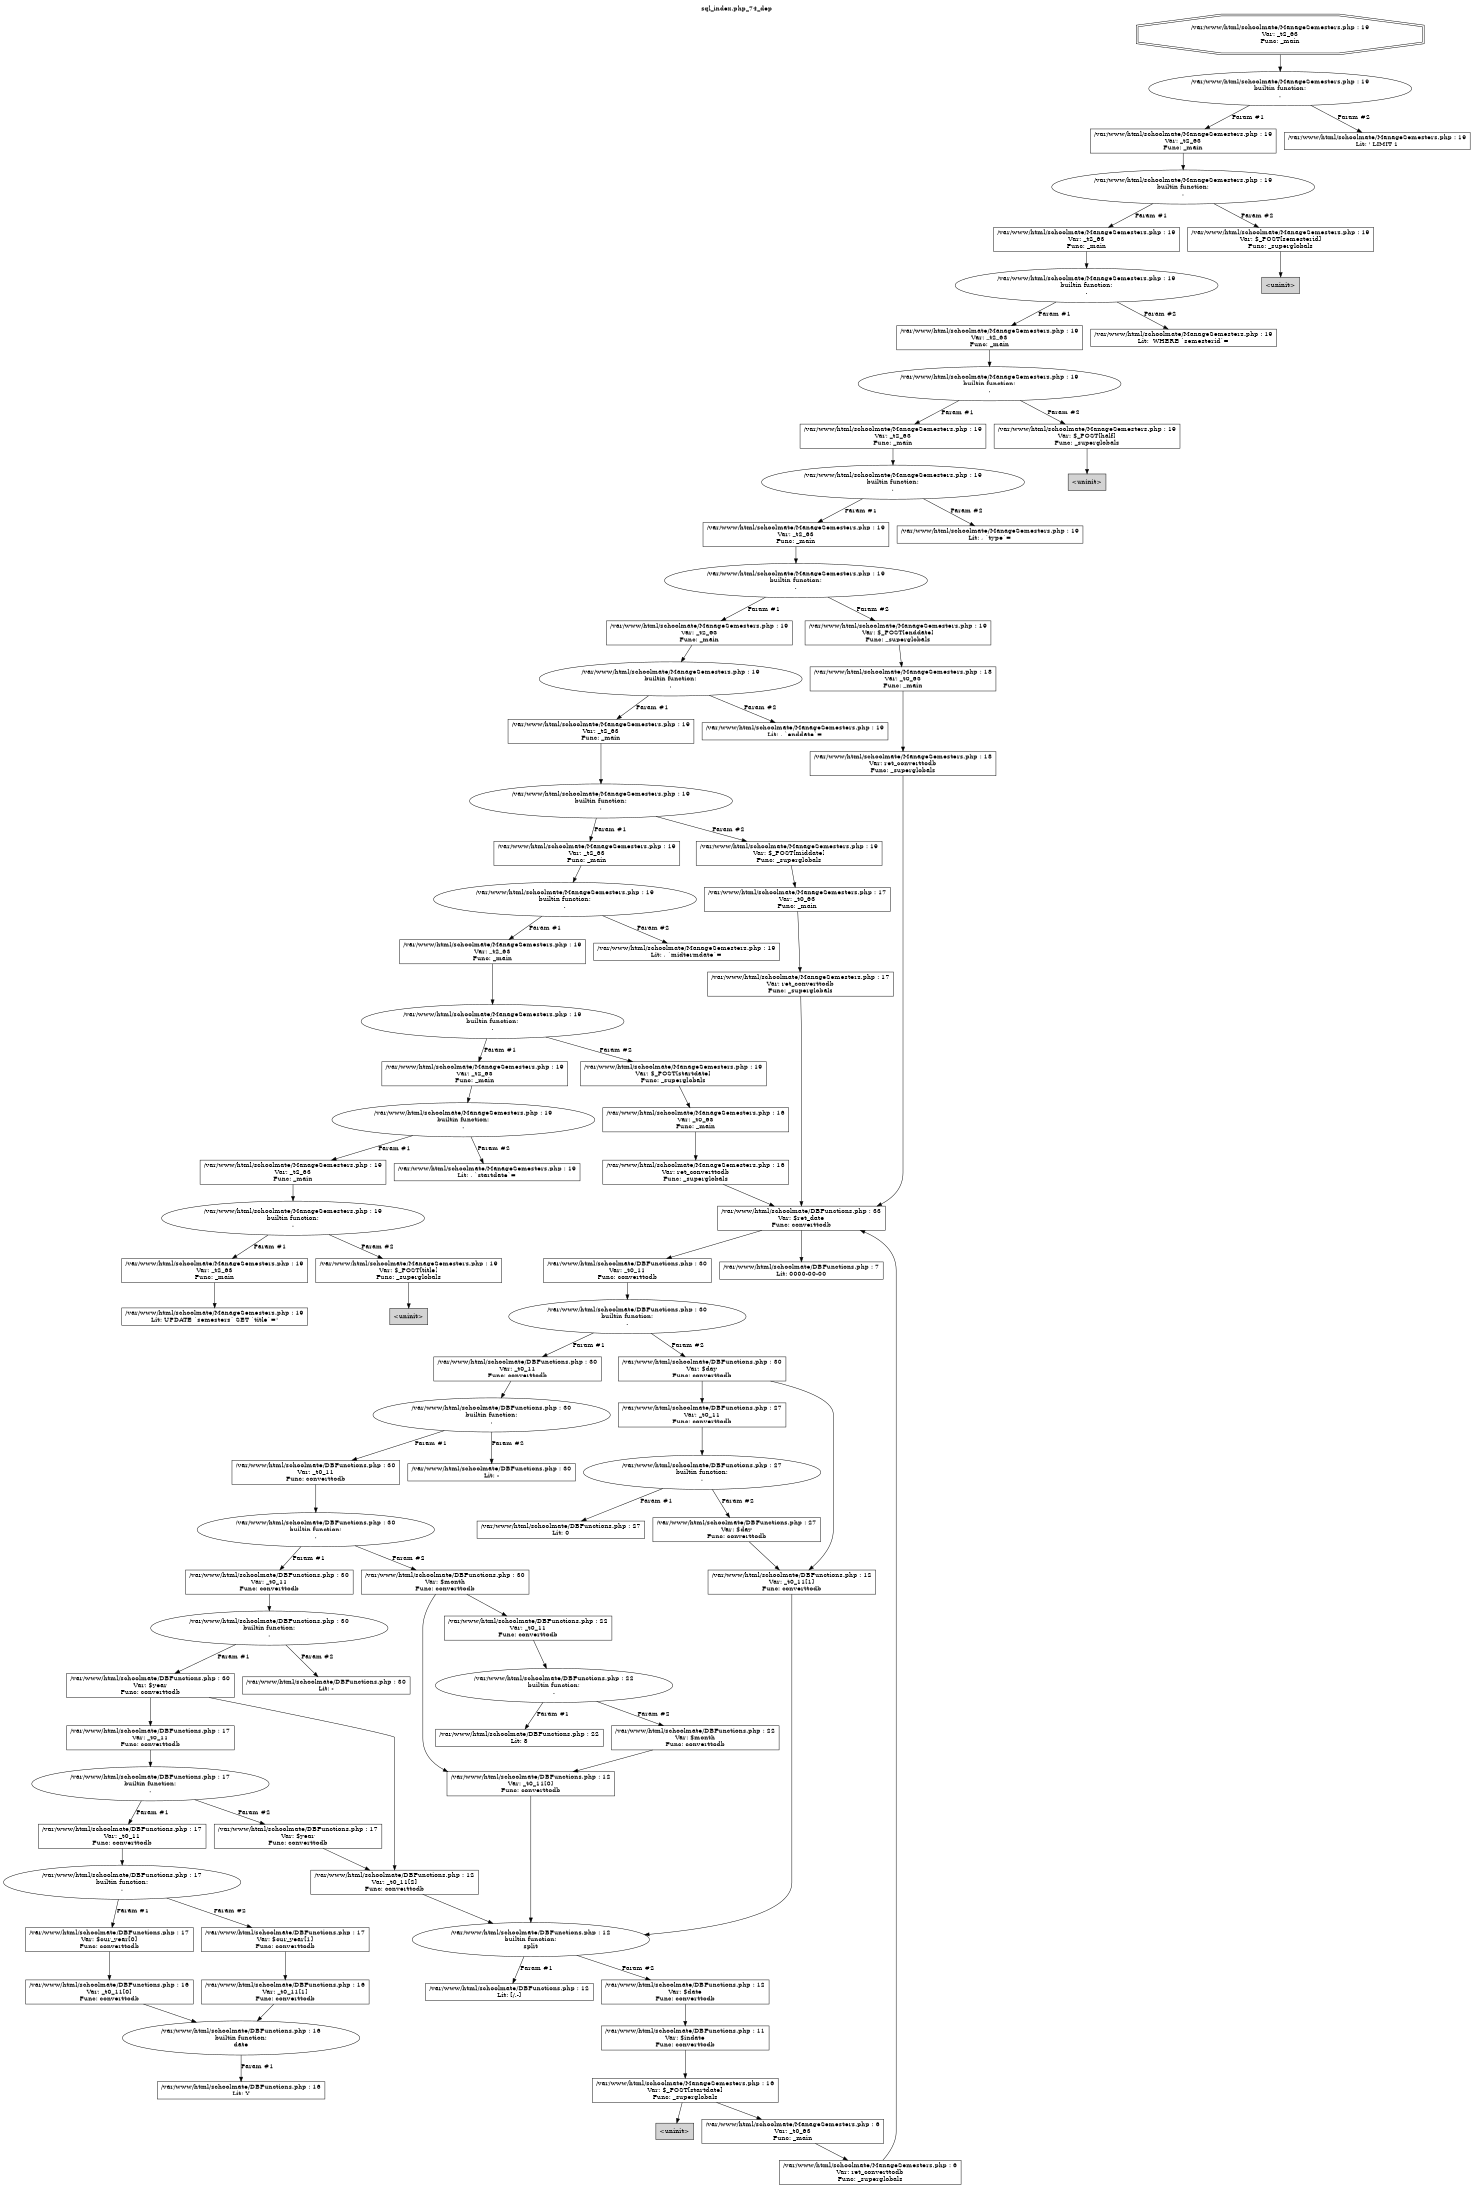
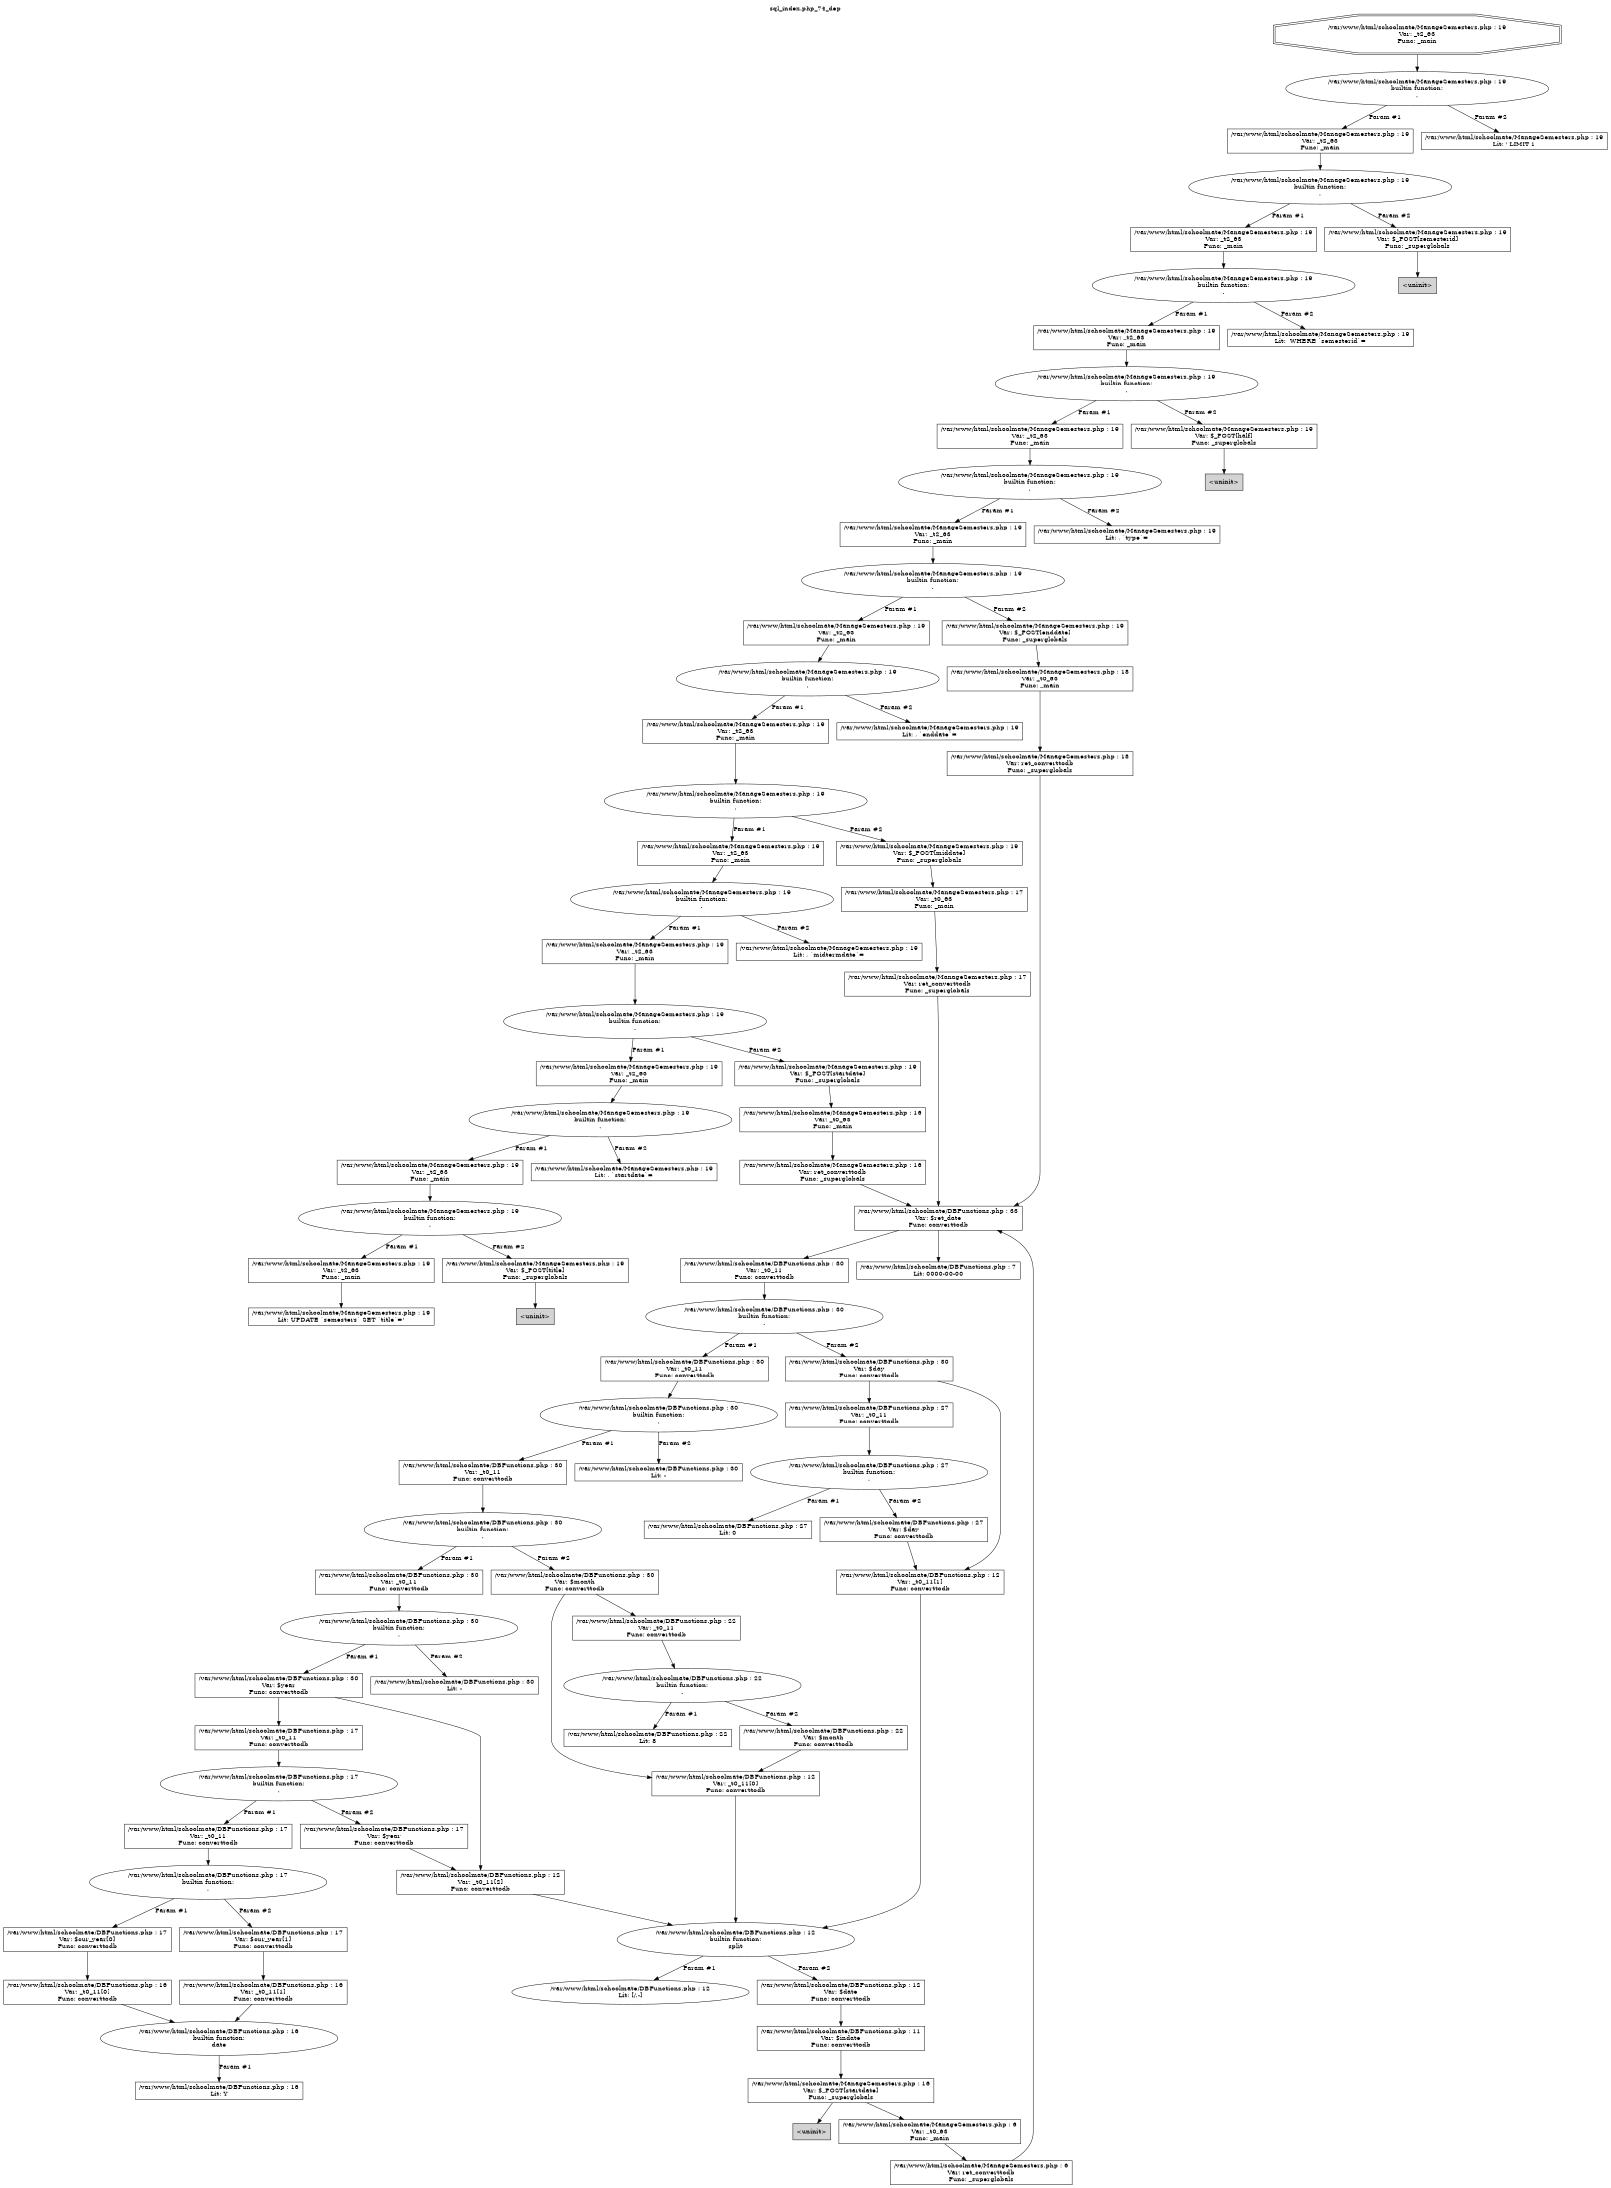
(509, 1992) -> (630, 1992)
